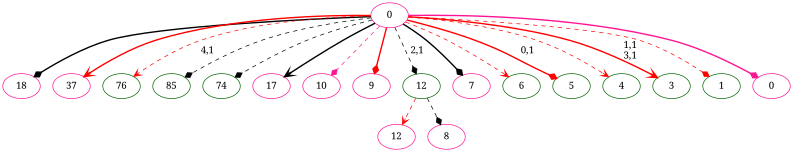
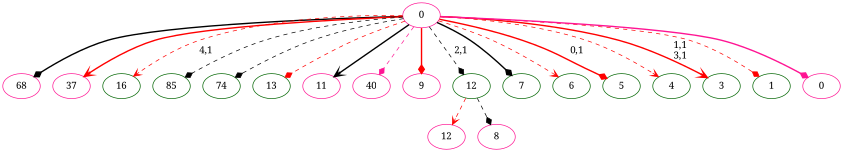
(22, 86) -> (22, 86)
(122, 86) -> (122, 86)
none -> (272, 86)
(272, 86) -> (322, 86)
(322, 86) -> (372, 86)
(472, 86) -> (522, 86)
